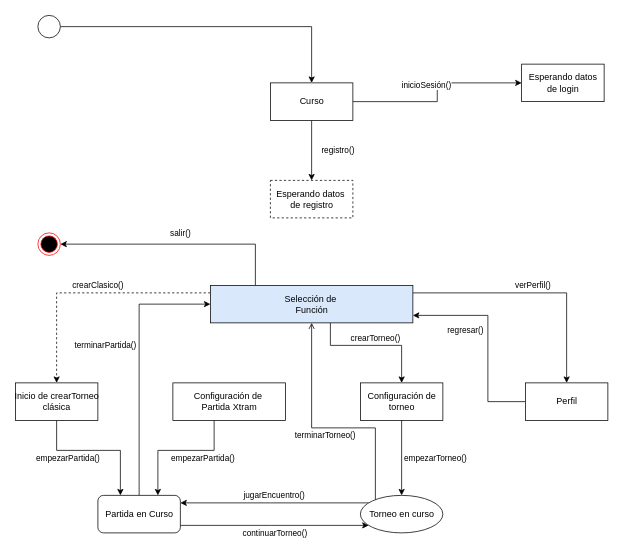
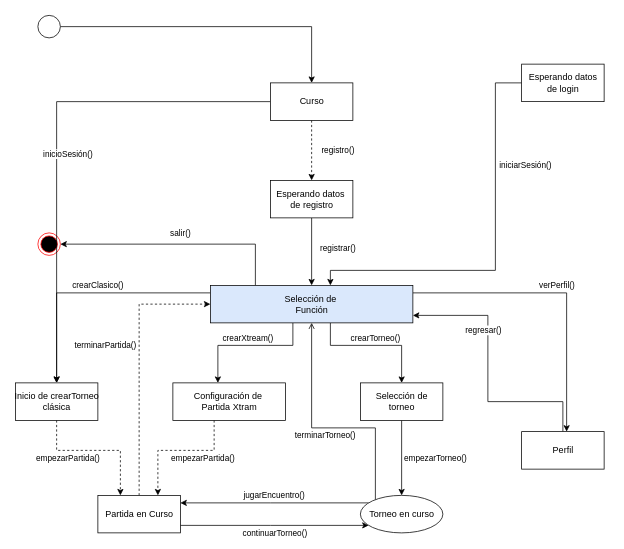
(431, 102) -> (70, 102)
(312, 147) -> (312, 147)
(312, 199) -> (312, 199)
none -> (312, 249)
none -> (495, 264)
(134, 293) -> (134, 293)
none -> (256, 345)
(139, 367) -> (139, 367)
(402, 402) -> (402, 402)
(567, 402) -> (563, 450)
(94, 450) -> (94, 450)
(181, 450) -> (181, 450)
(139, 514) -> (139, 514)
